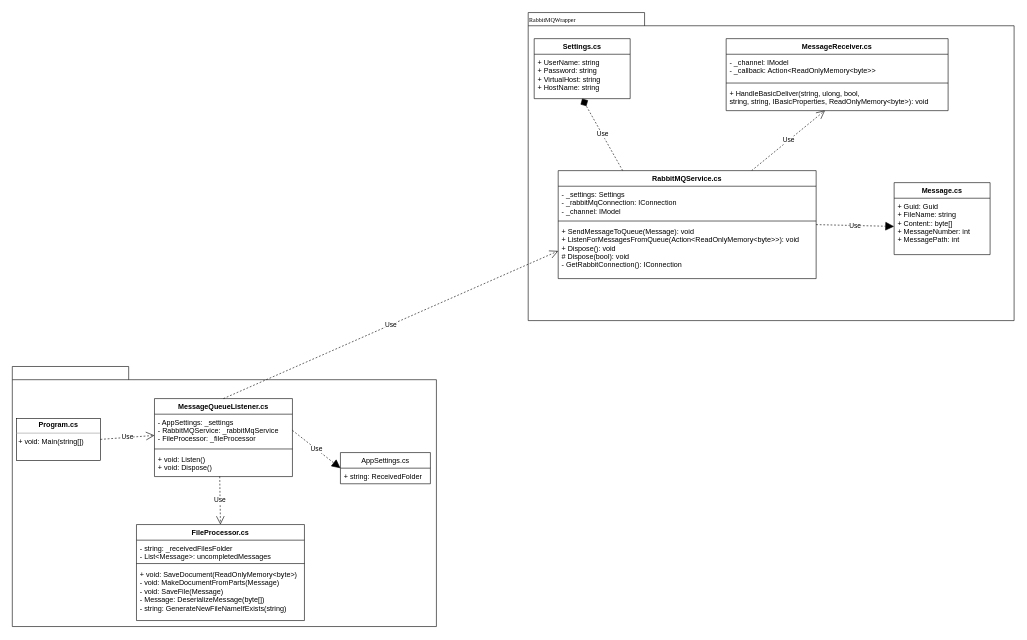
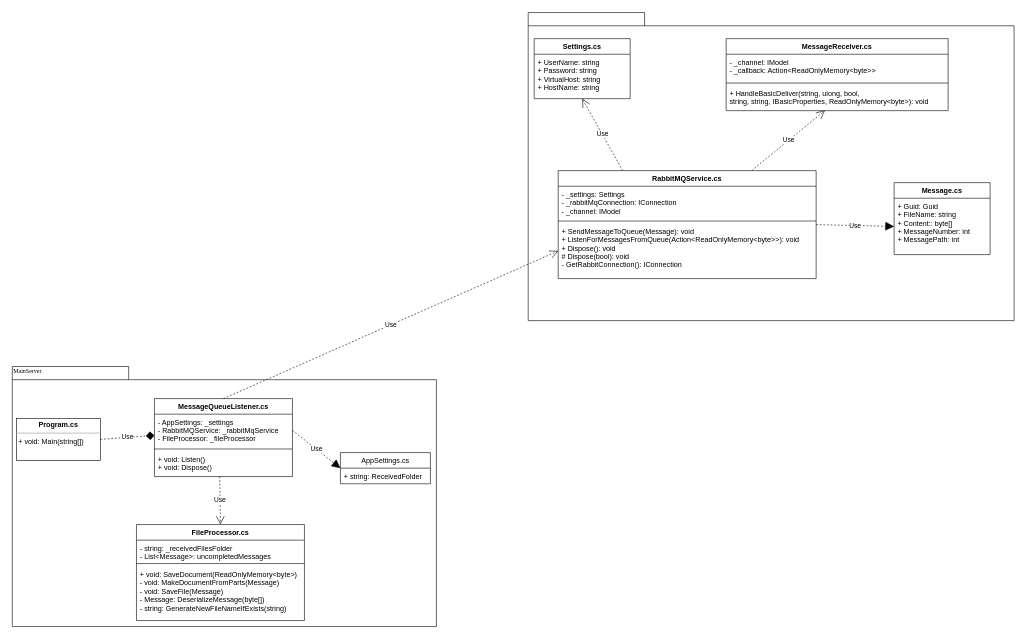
(567, 20) -> none
(587, 106) -> (585, 104)
none -> (51, 372)
(148, 436) -> (145, 436)
